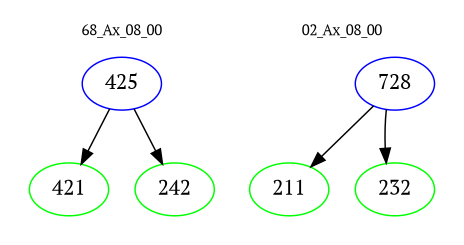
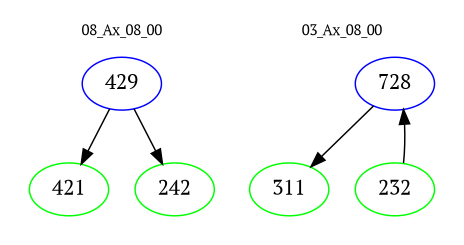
(122, 32) -> (122, 32)
(342, 32) -> (342, 32)
(122, 84) -> (122, 84)
(385, 129) -> (405, 144)
(289, 189) -> (289, 189)
